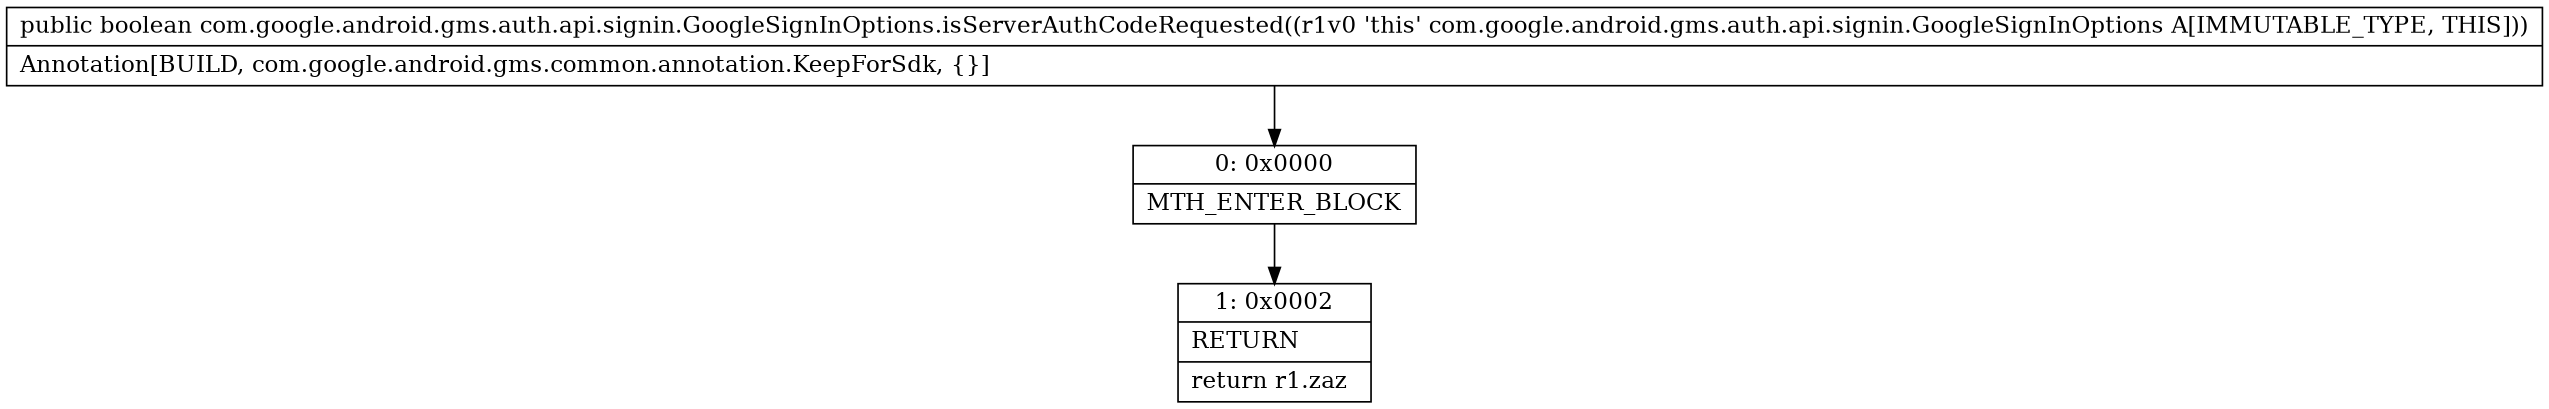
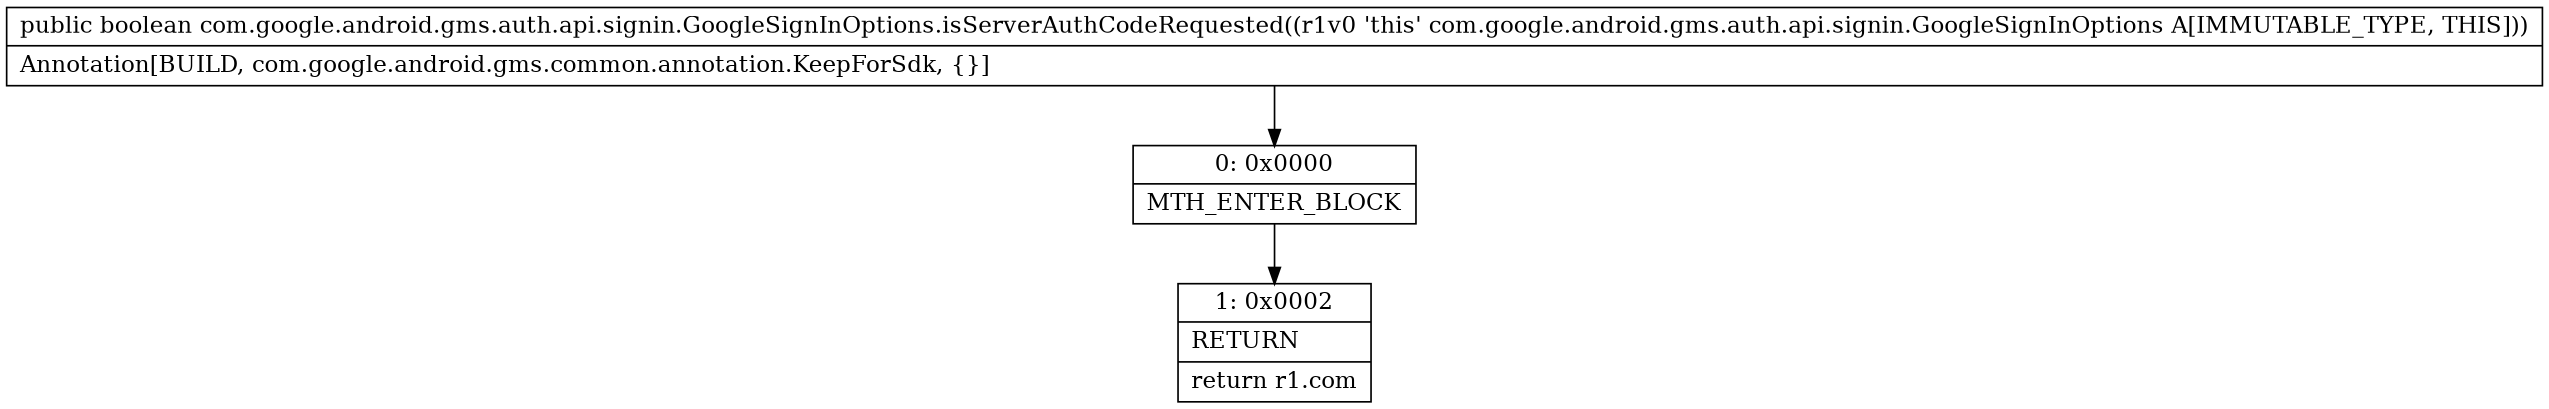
(1270, 381) -> (1275, 381)
